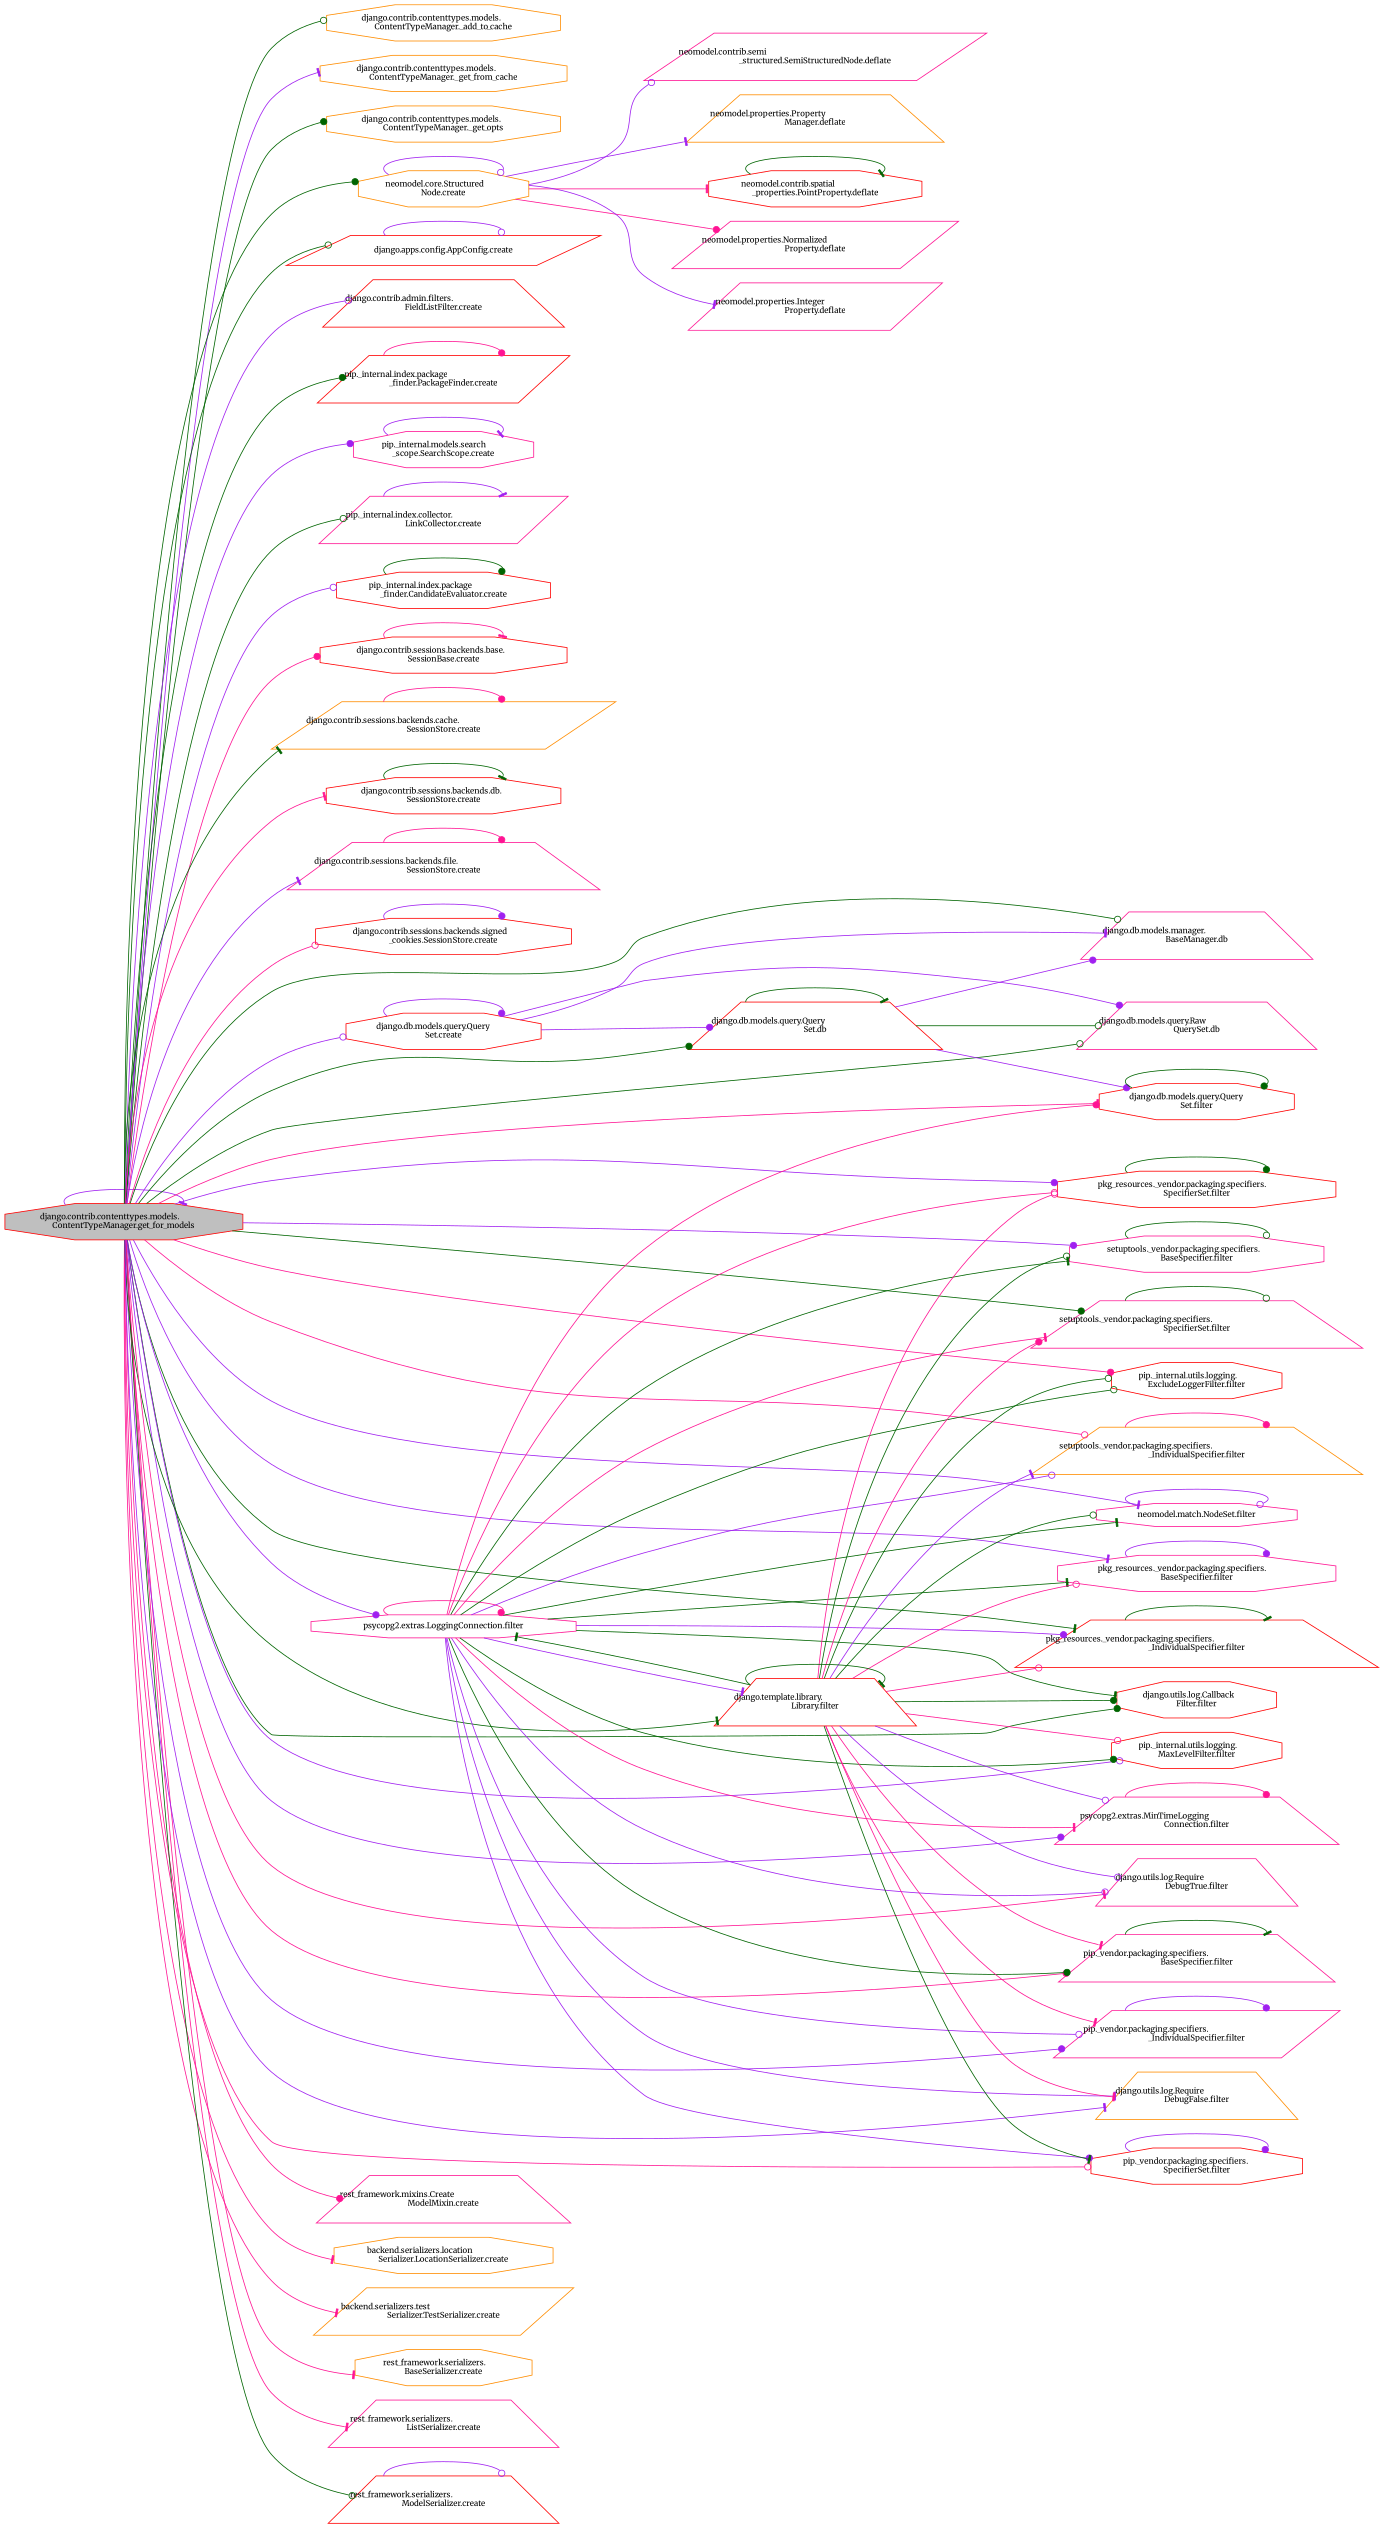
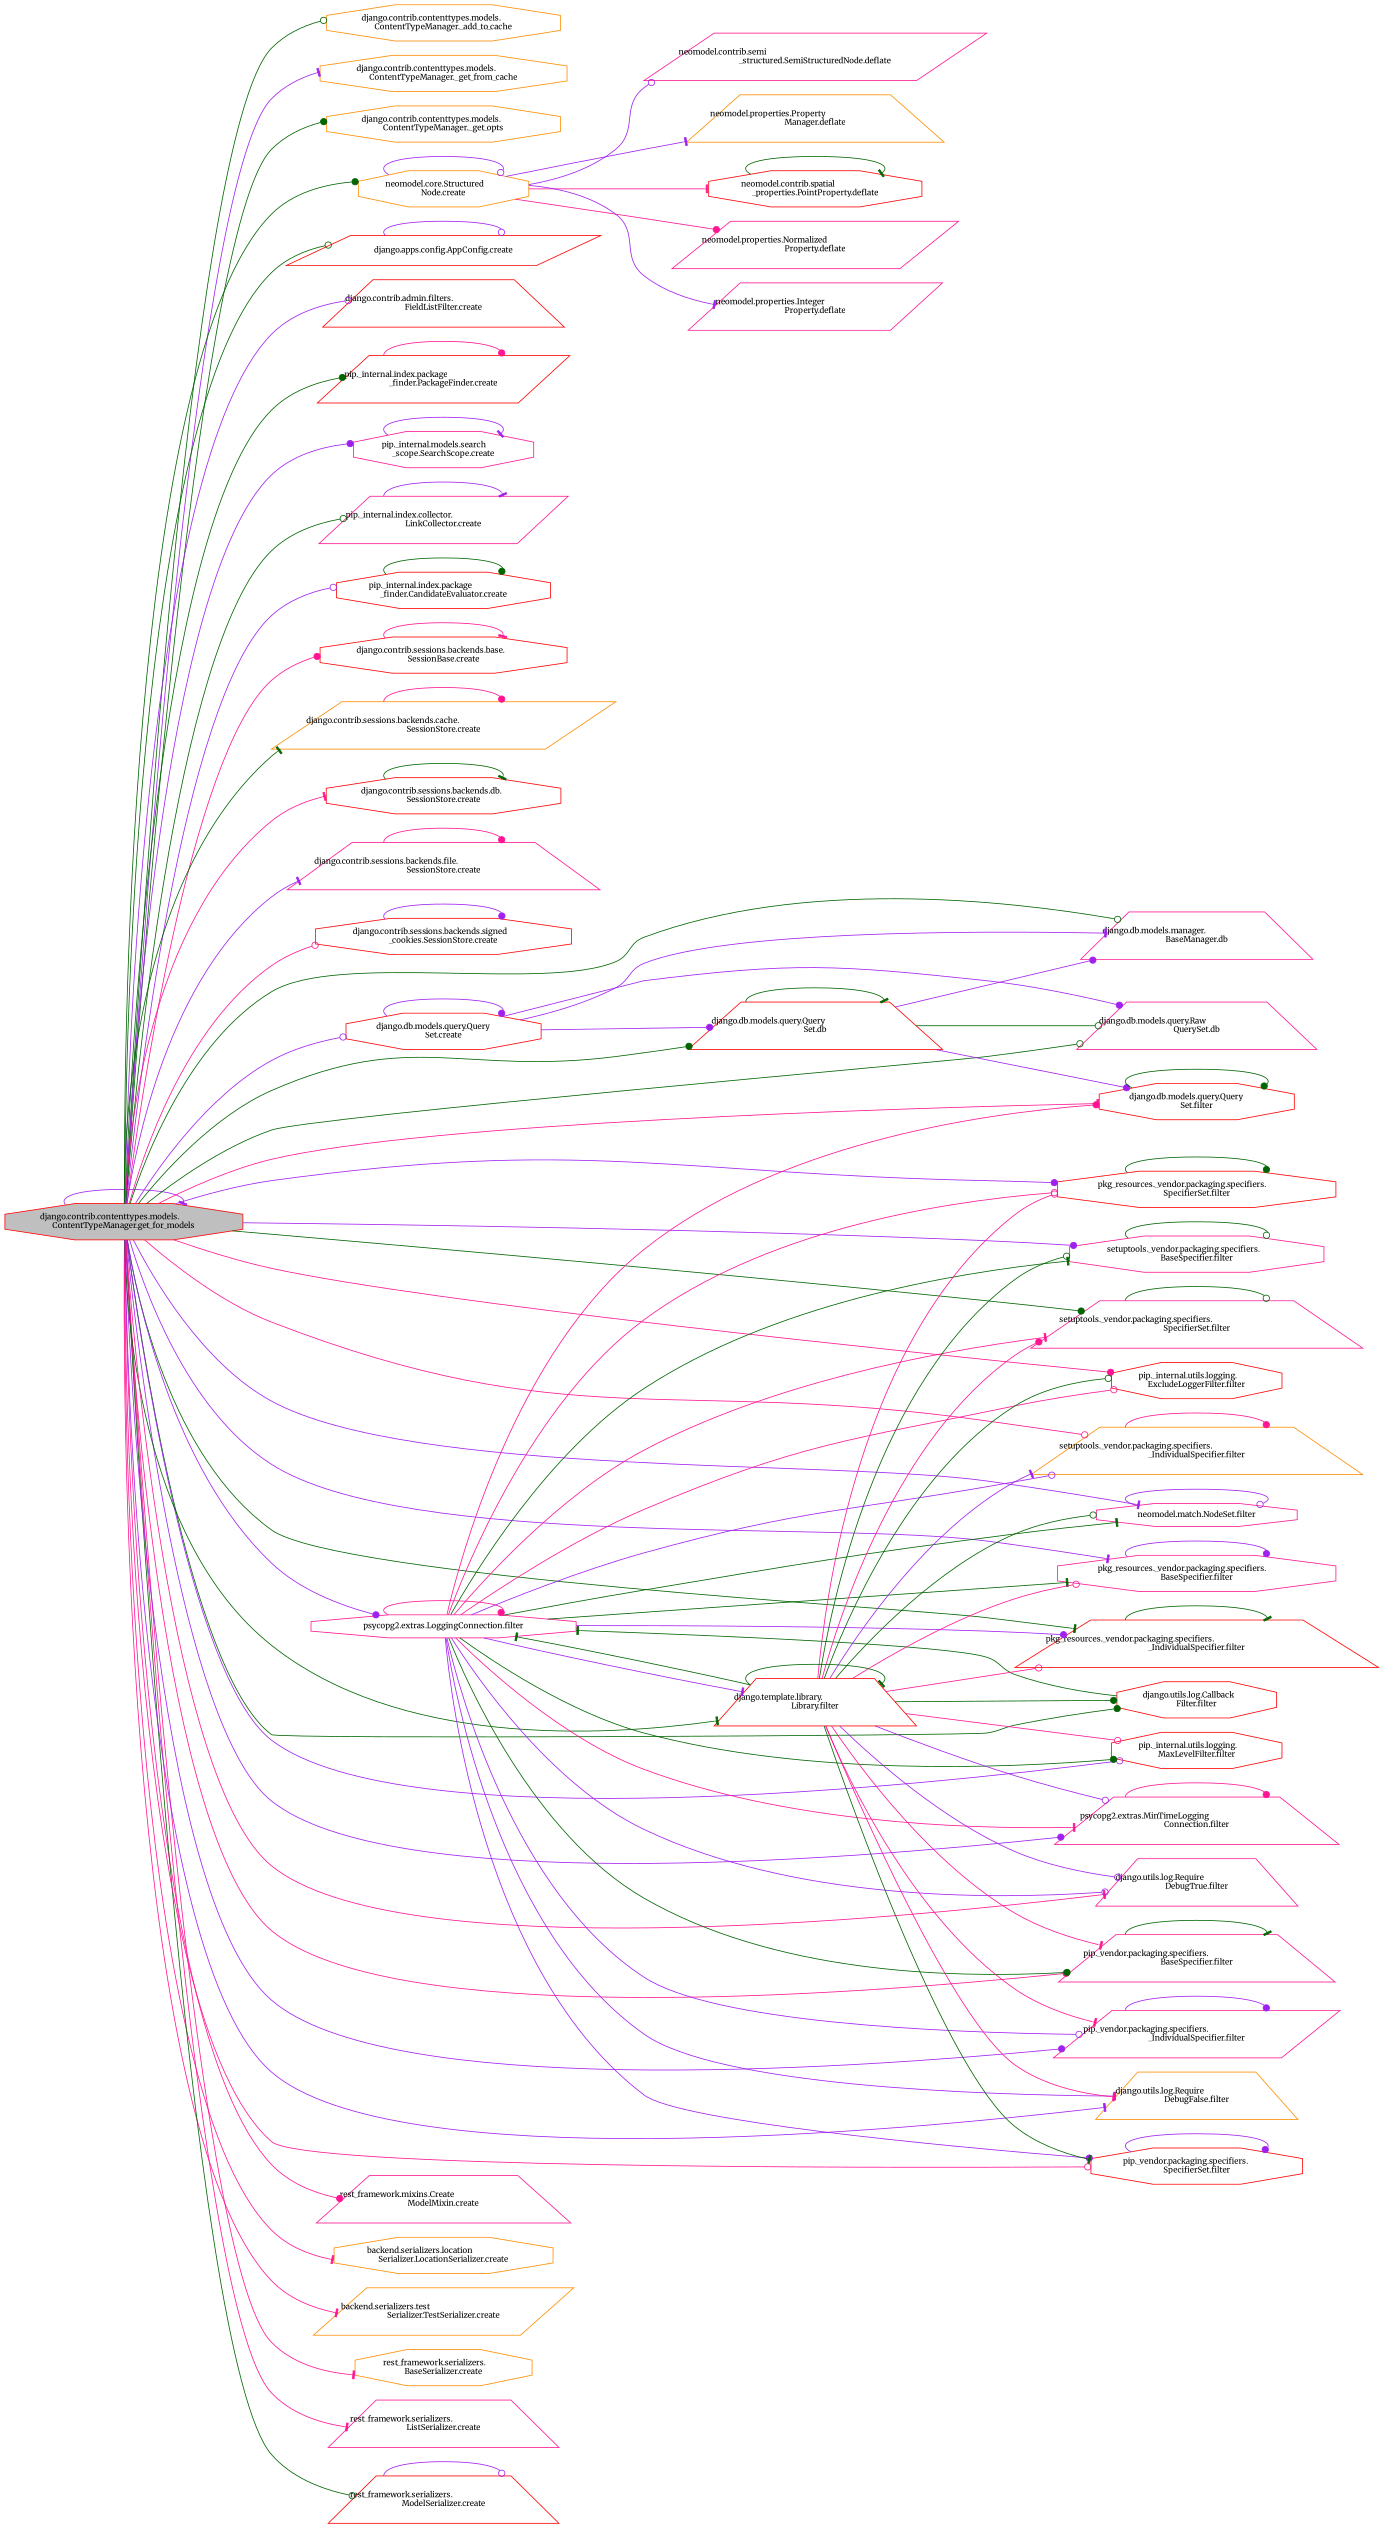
(771, 1462) -> (771, 1462)
(876, 1645) -> (880, 1645)
